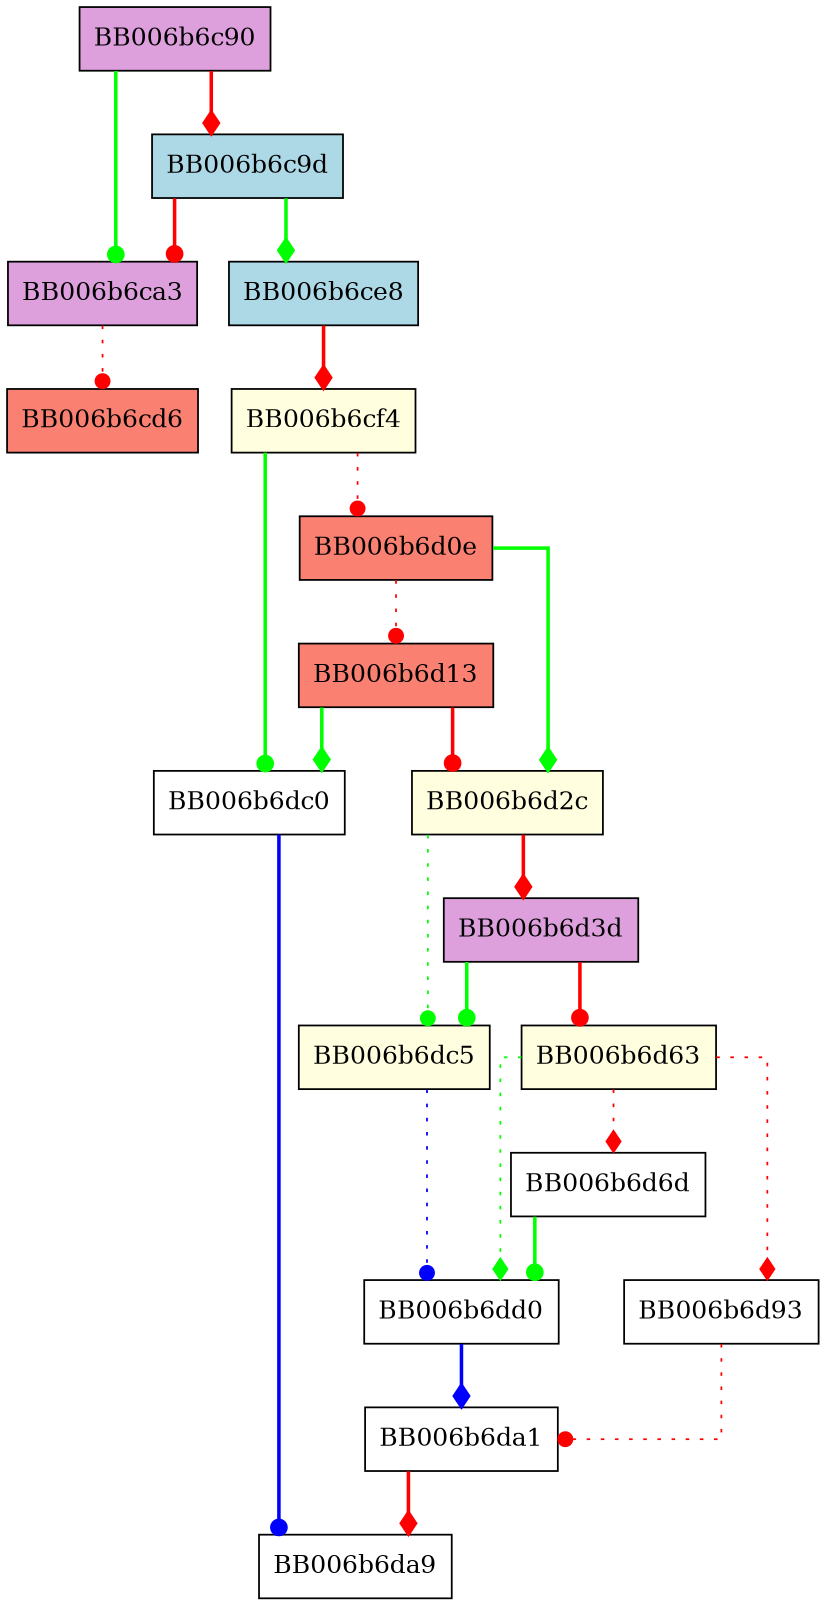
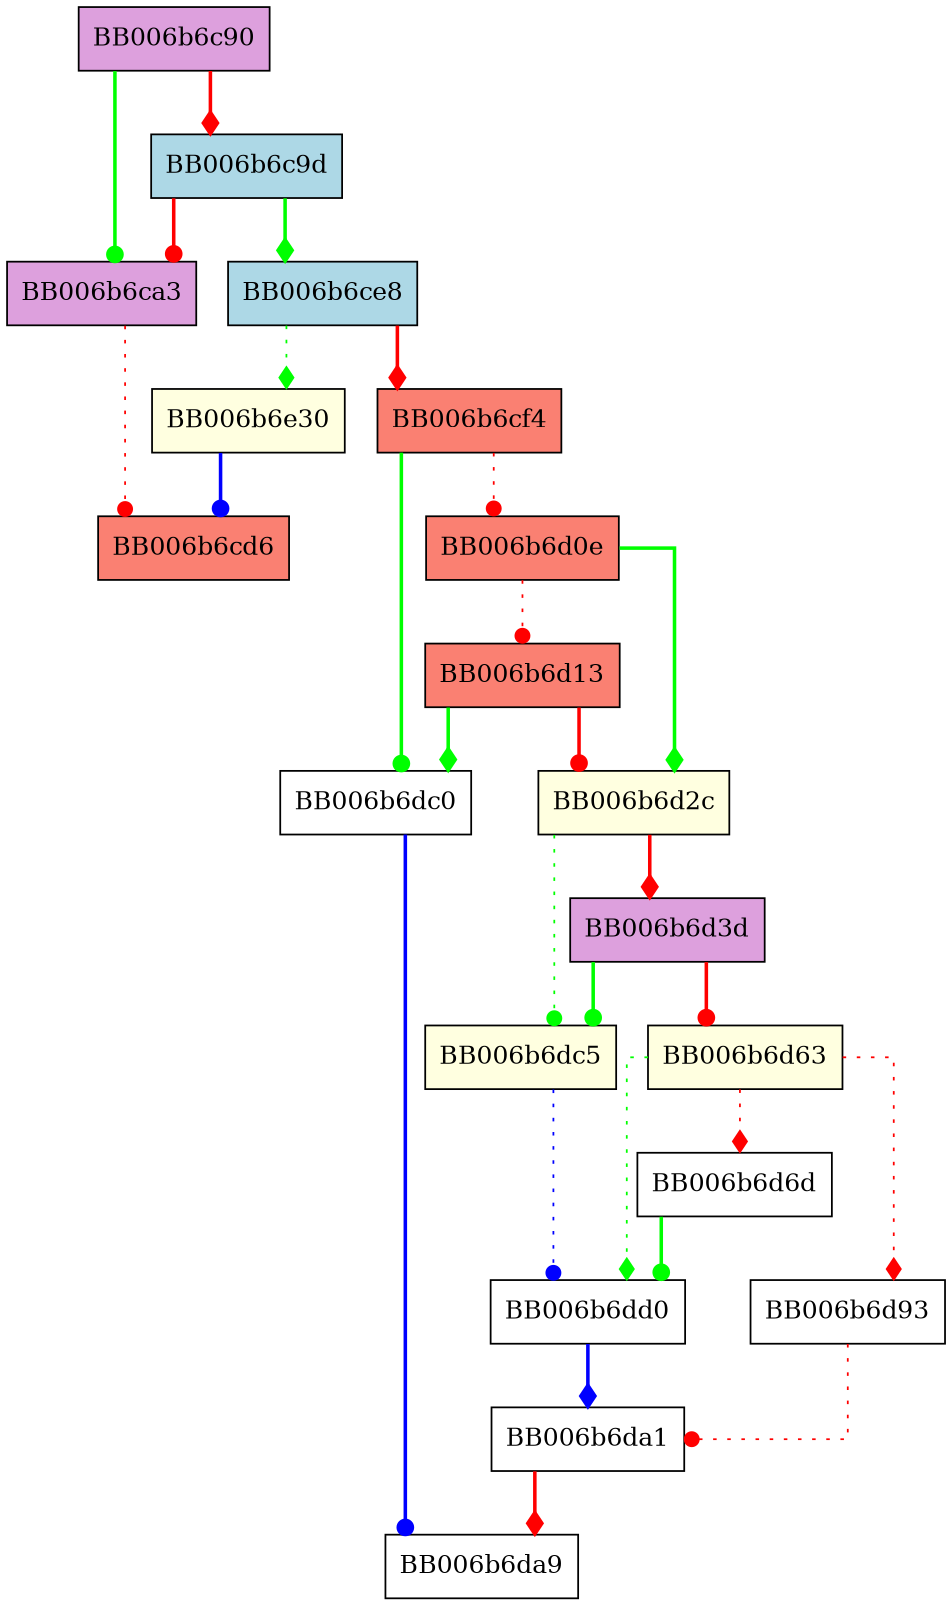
none -> (248, 421)
(324, 421) -> (469, 421)
